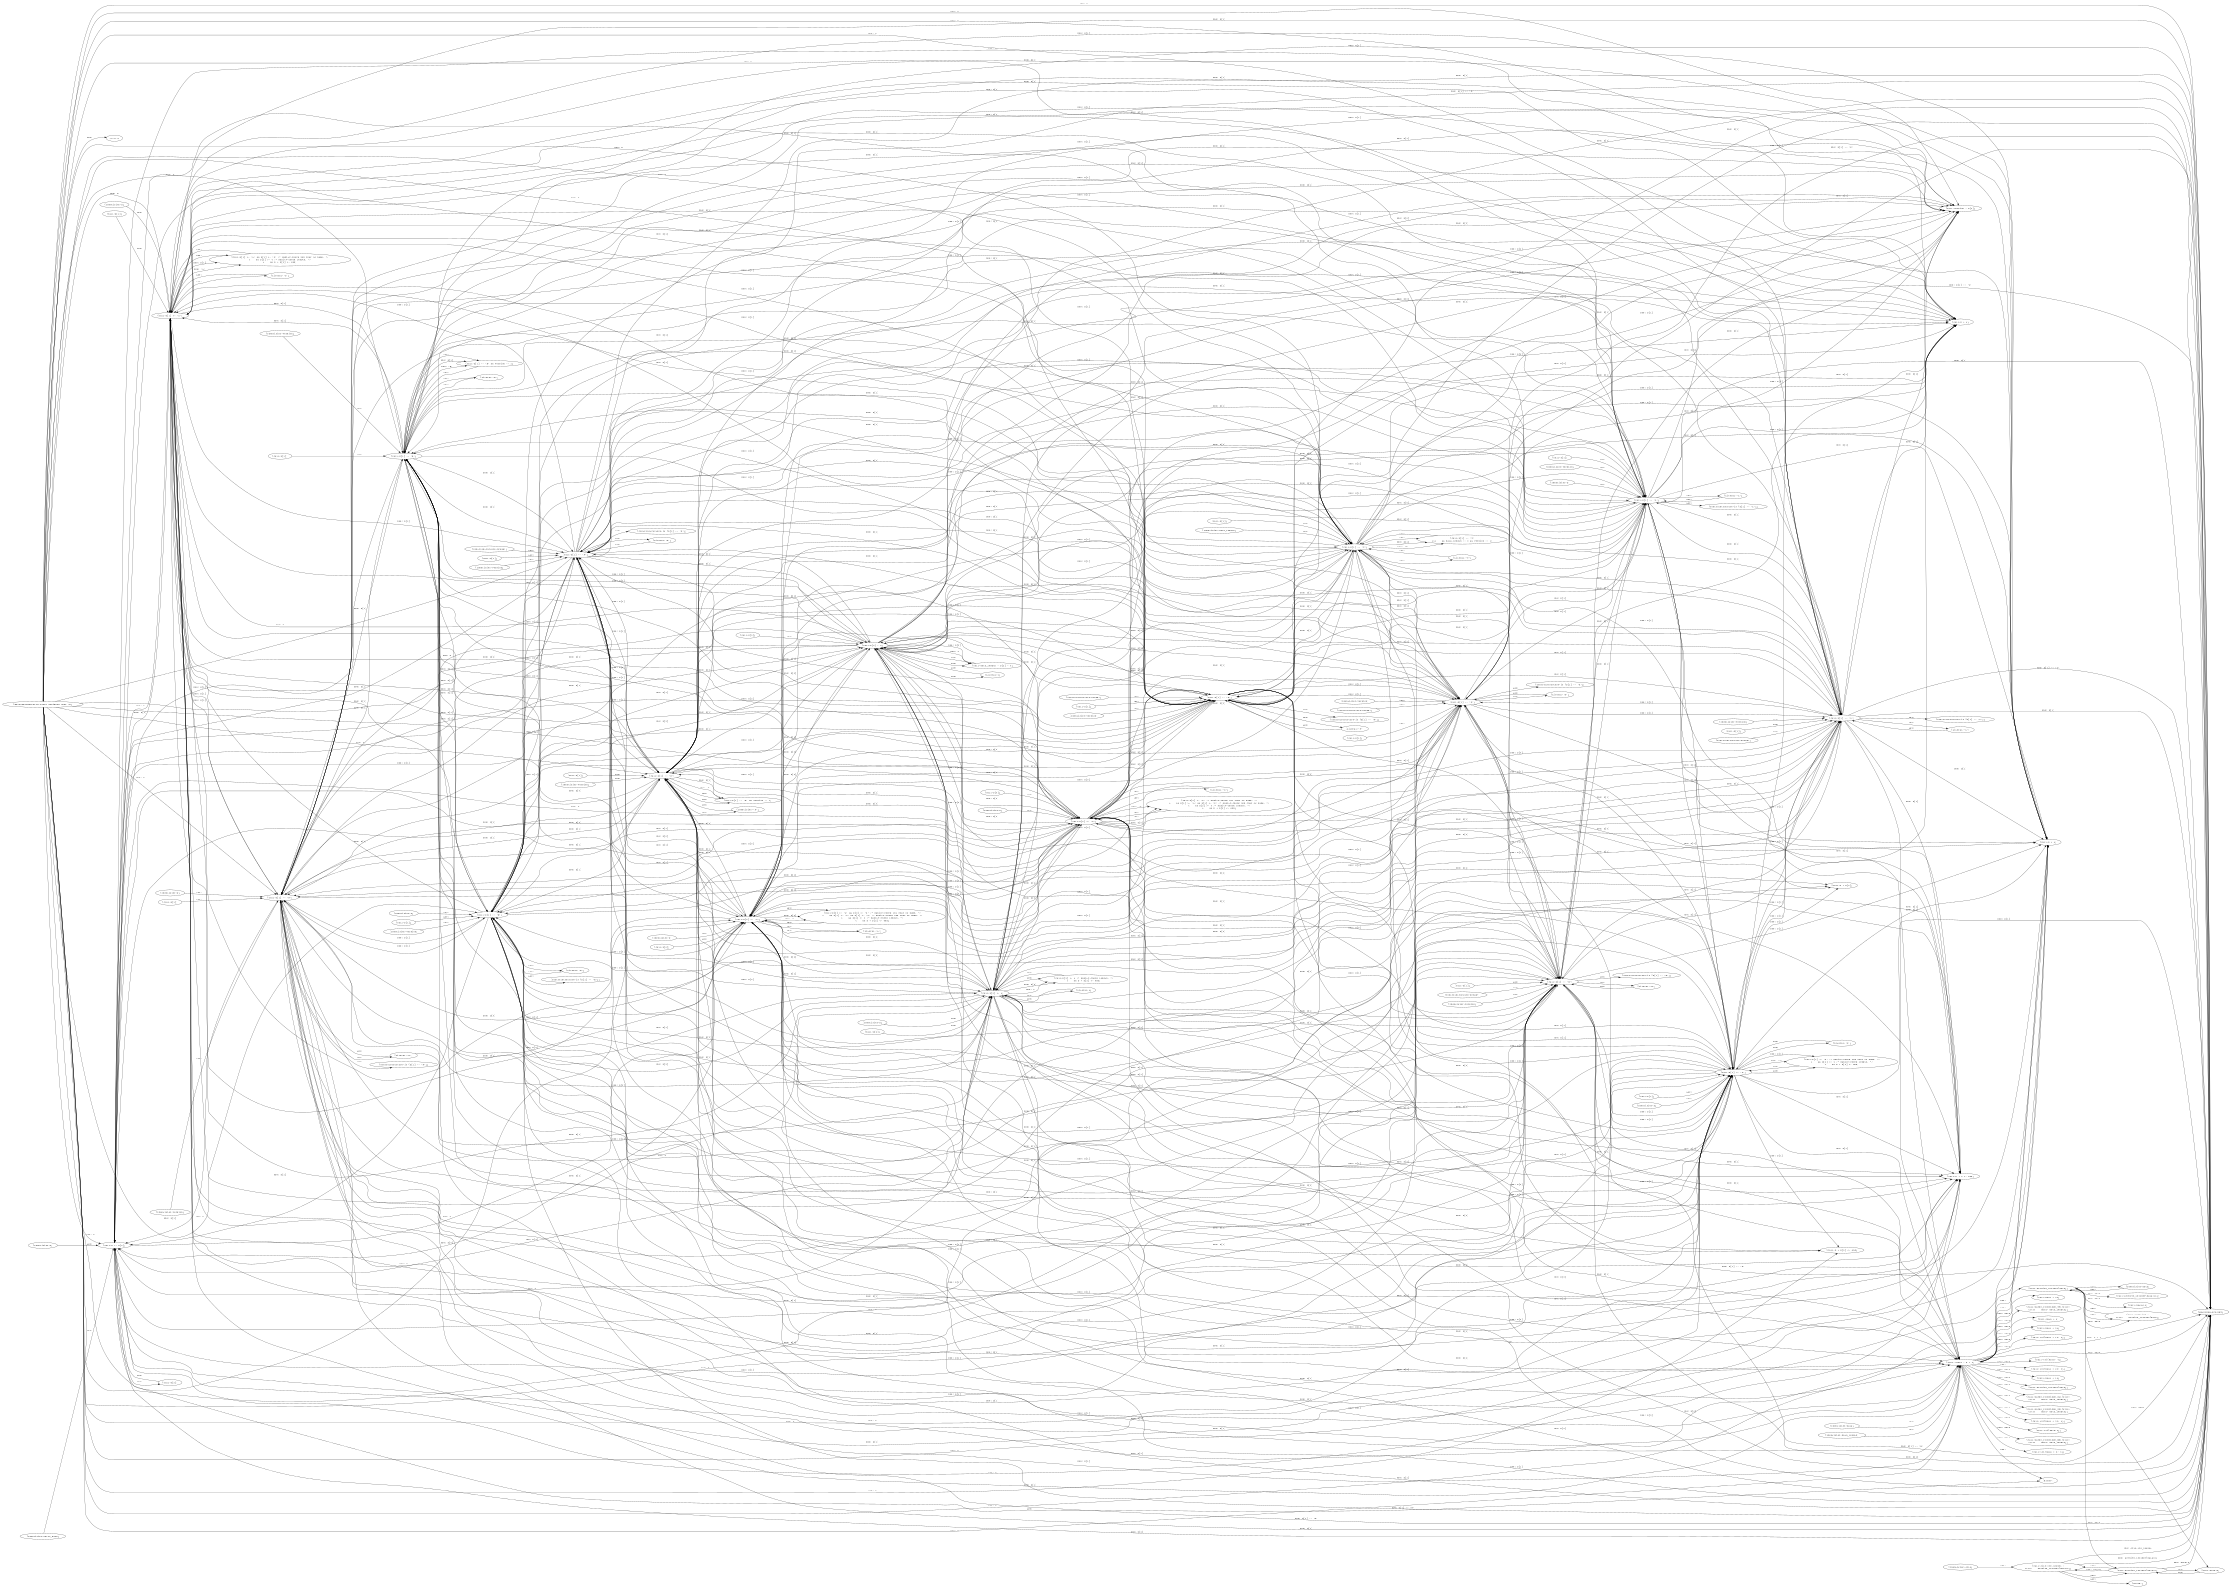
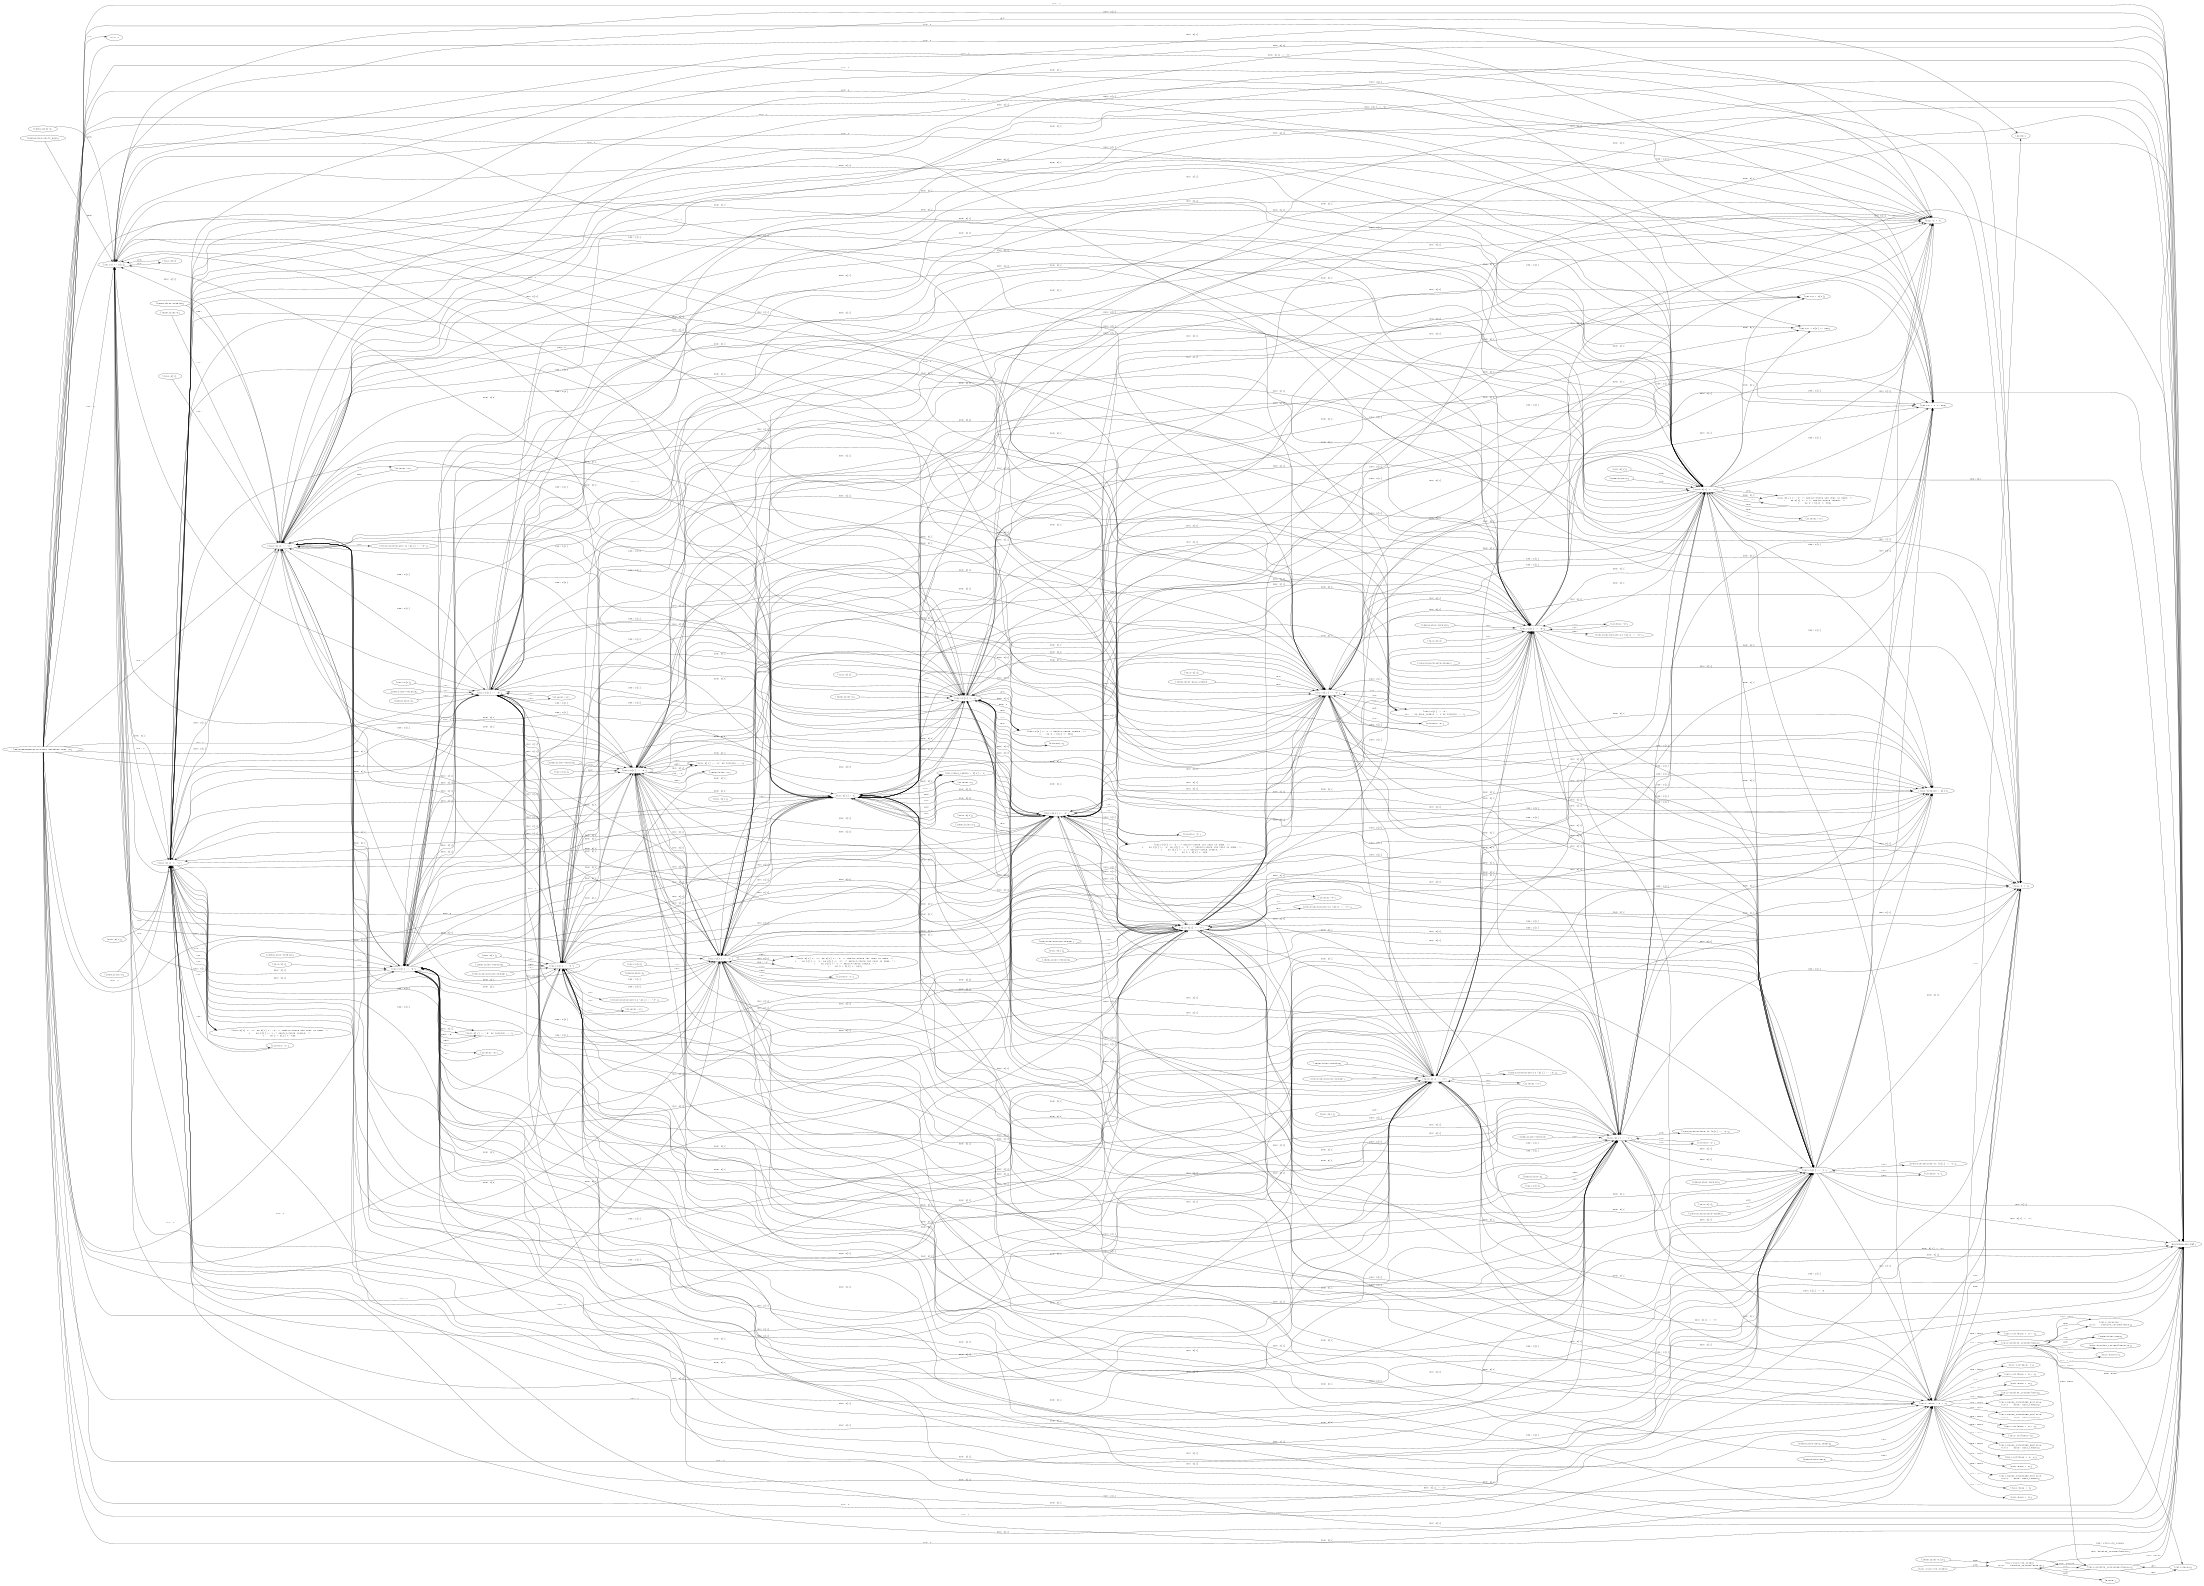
(575, 980) -> none
none -> (1933, 1569)
(2138, 1570) -> (2110, 1567)
